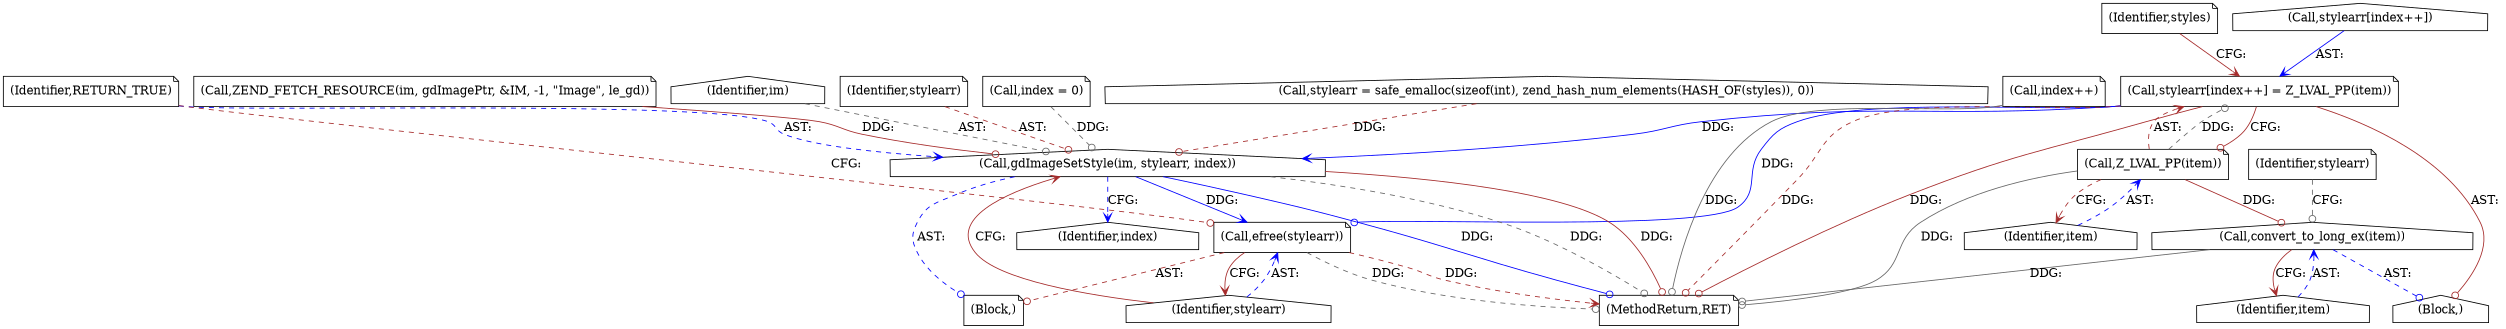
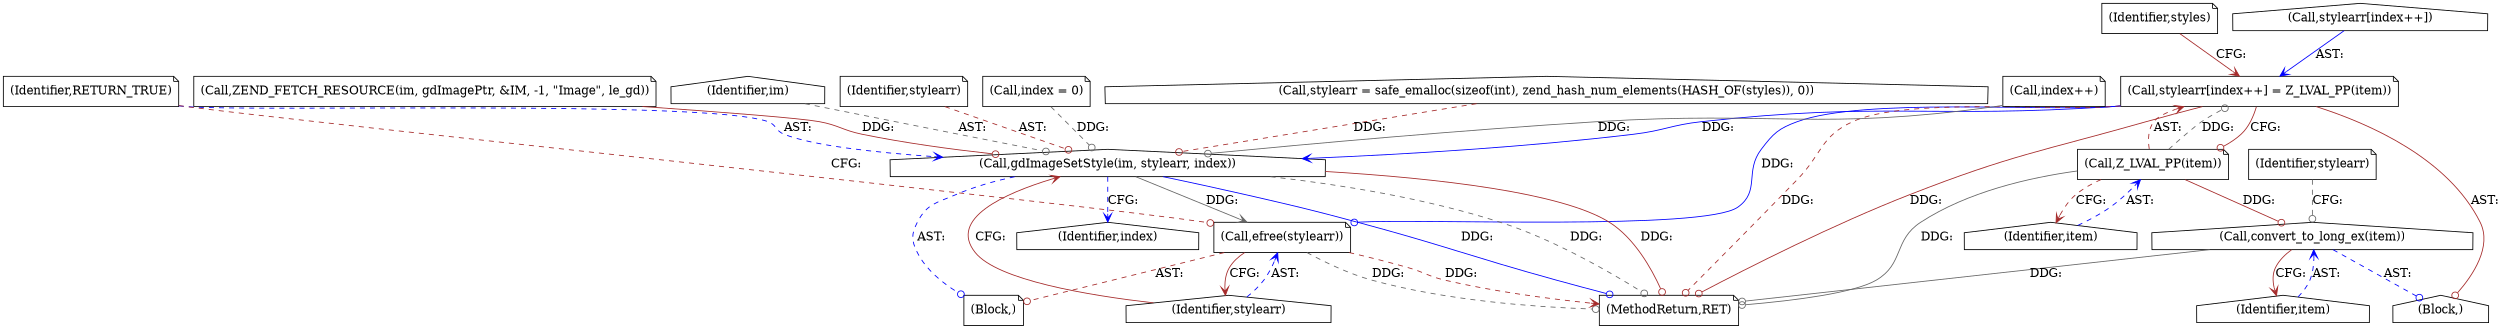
(1767, 124) -> (1607, 121)
(1187, 198) -> (1187, 198)
